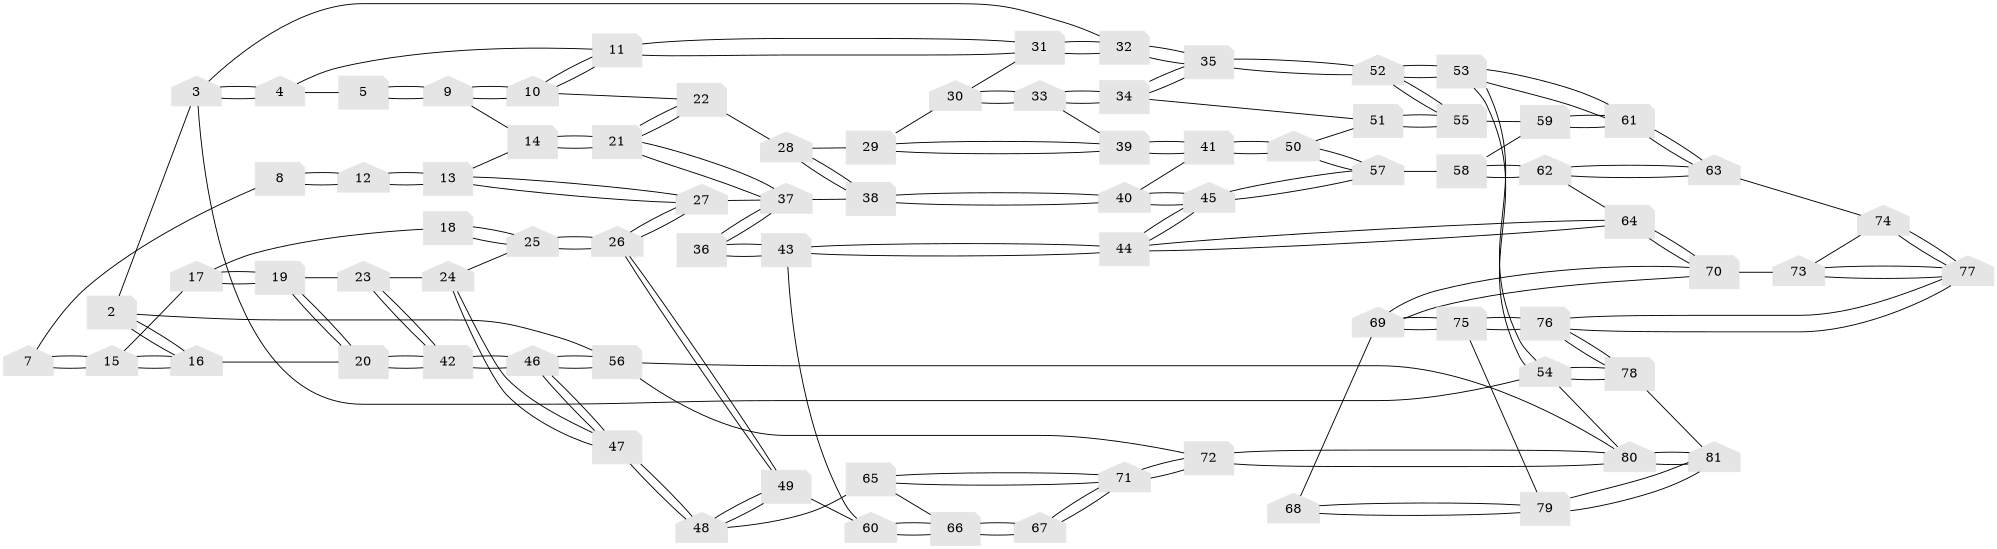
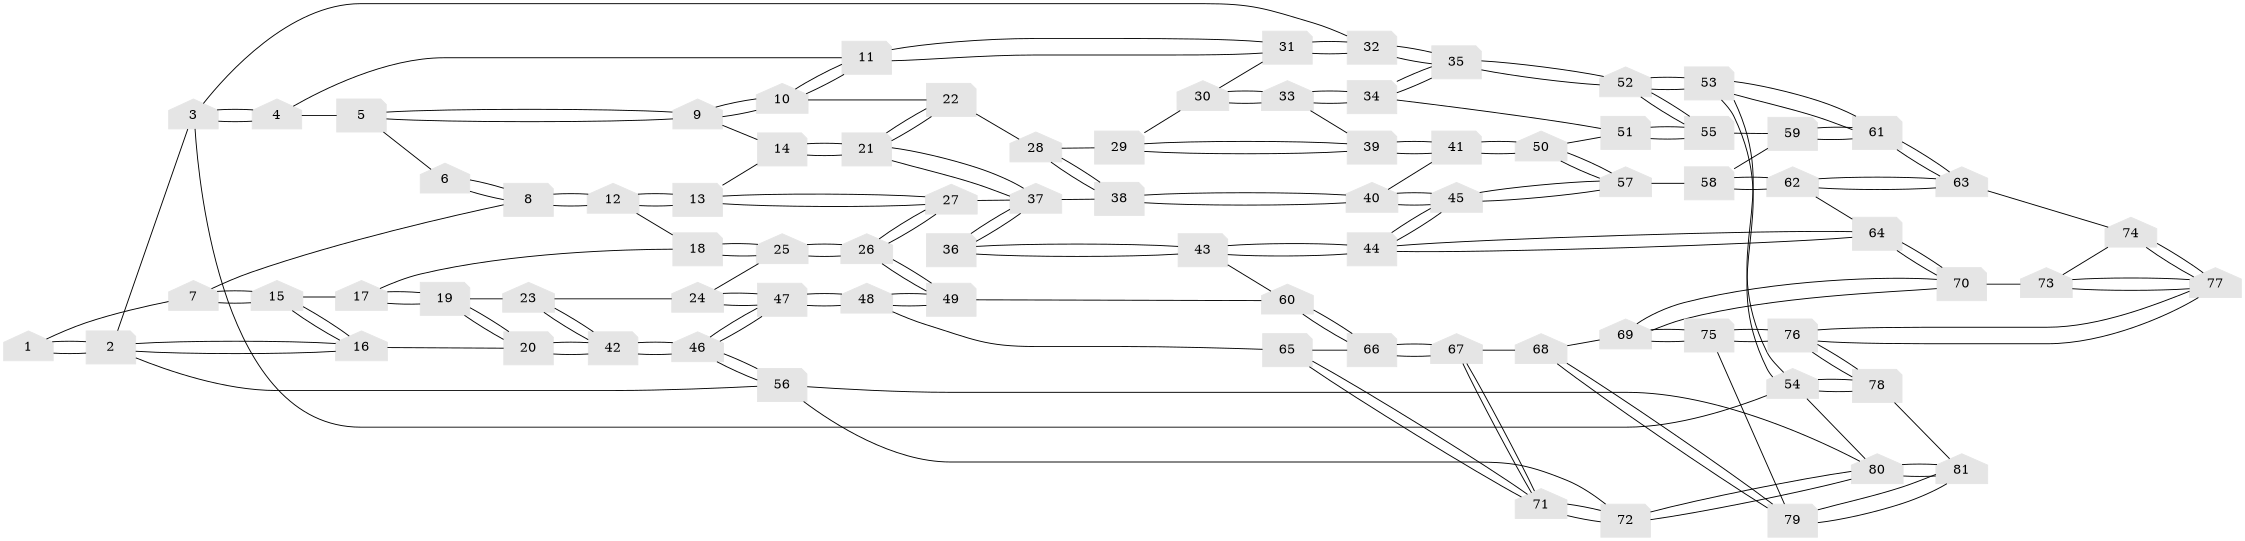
none -> (445, 180)
none -> (655, 224)
none -> (28, 347)
none -> (1499, 350)
